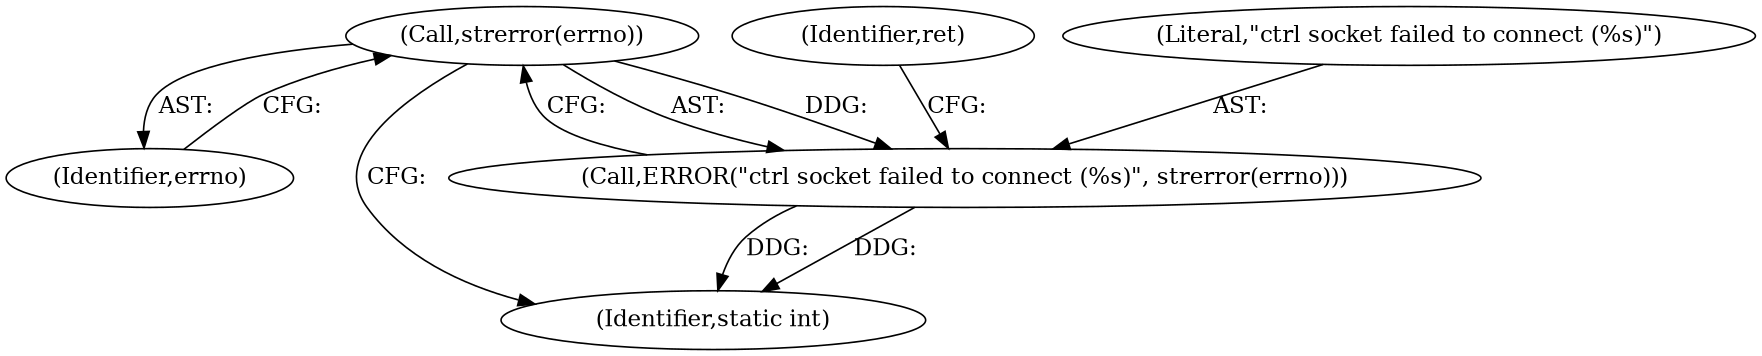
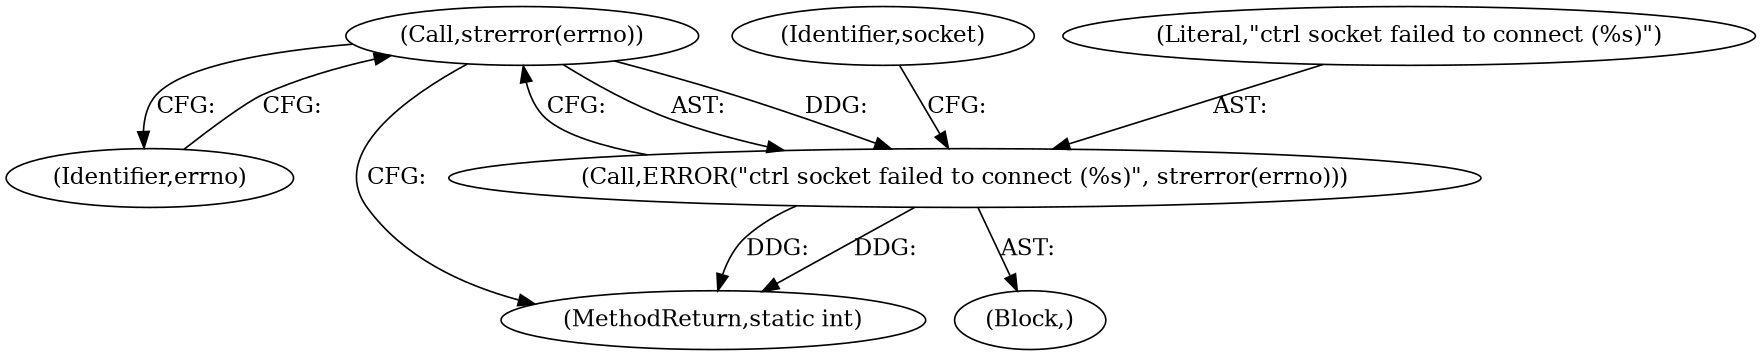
(883, 36) -> (883, 36)
(190, 107) -> (190, 107)
(713, 320) -> (713, 320)
none -> (1030, 320)
